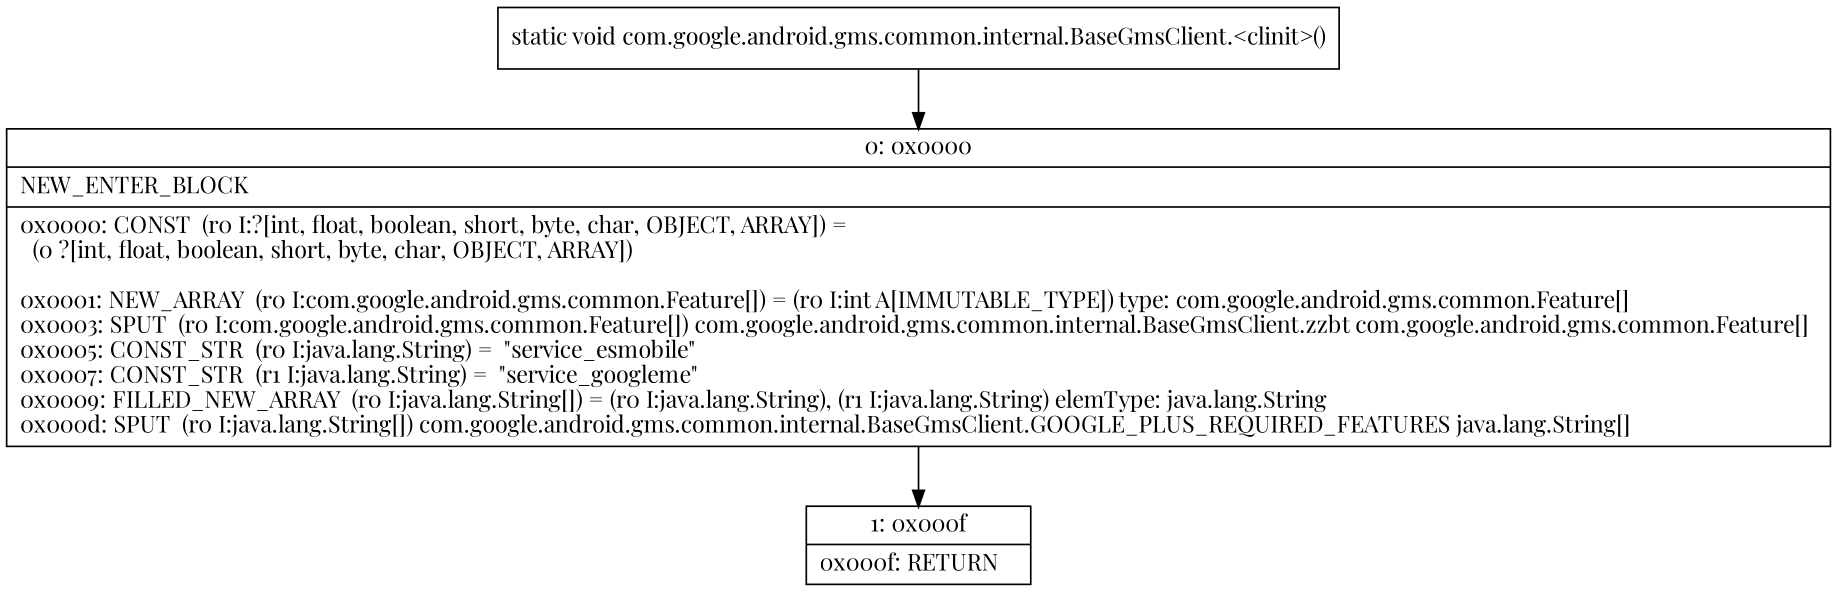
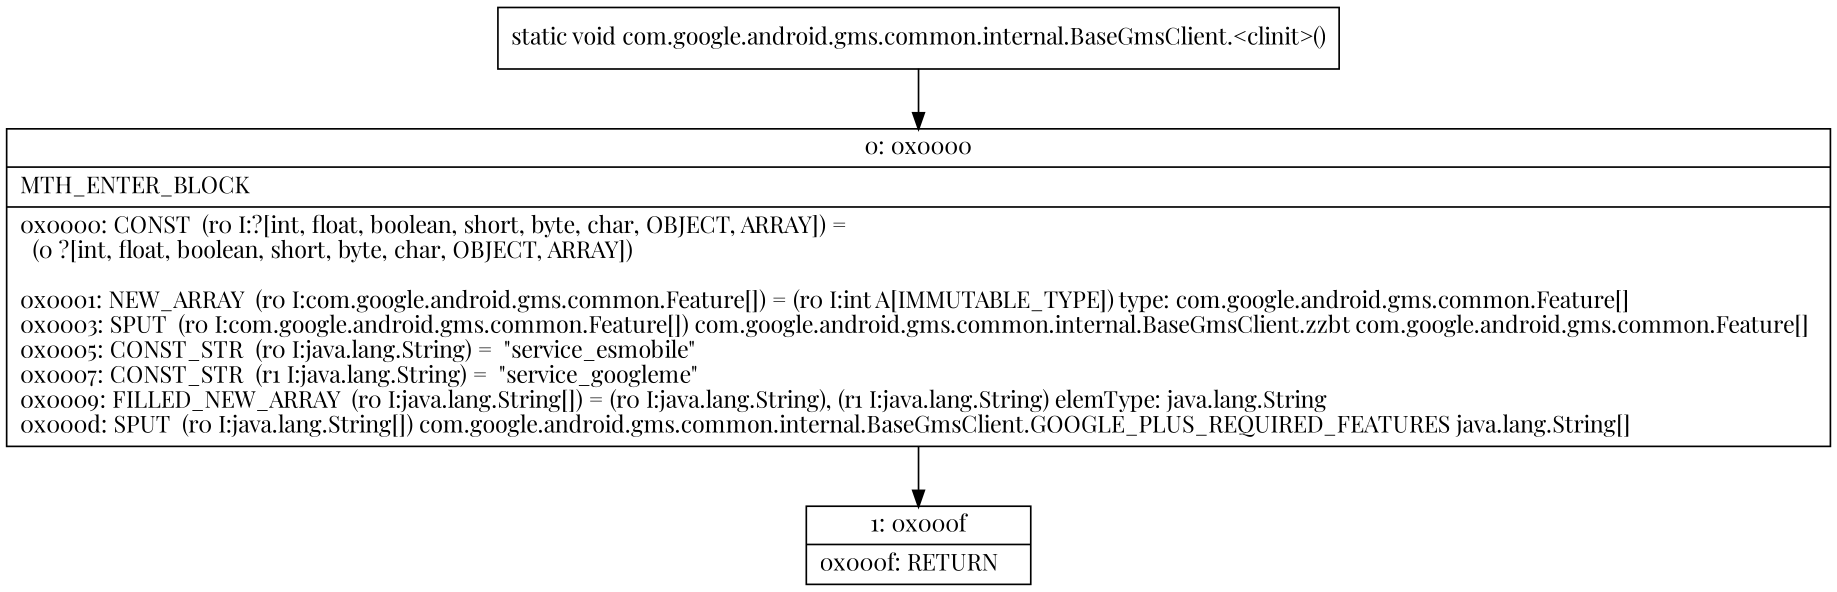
(135, 186) -> (135, 186)
